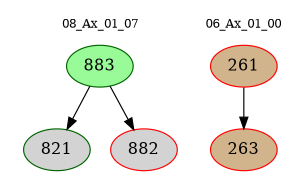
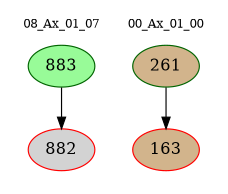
(244, 25) -> (166, 25)
(244, 66) -> (166, 66)
(57, 150) -> none
(244, 150) -> (166, 150)
